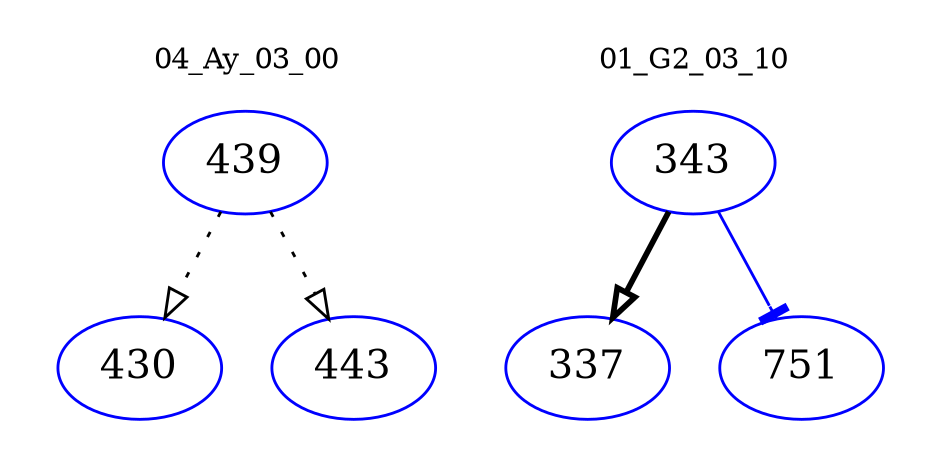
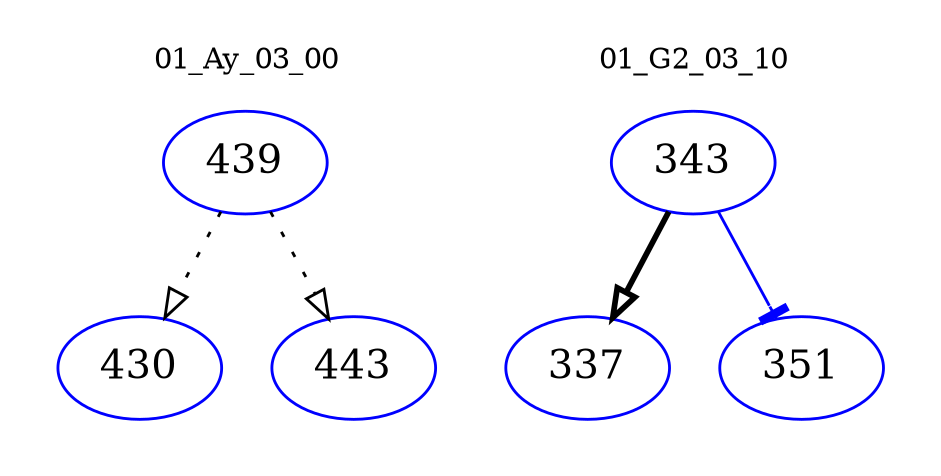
(247, 61) -> (247, 61)
(802, 368) -> (802, 368)
